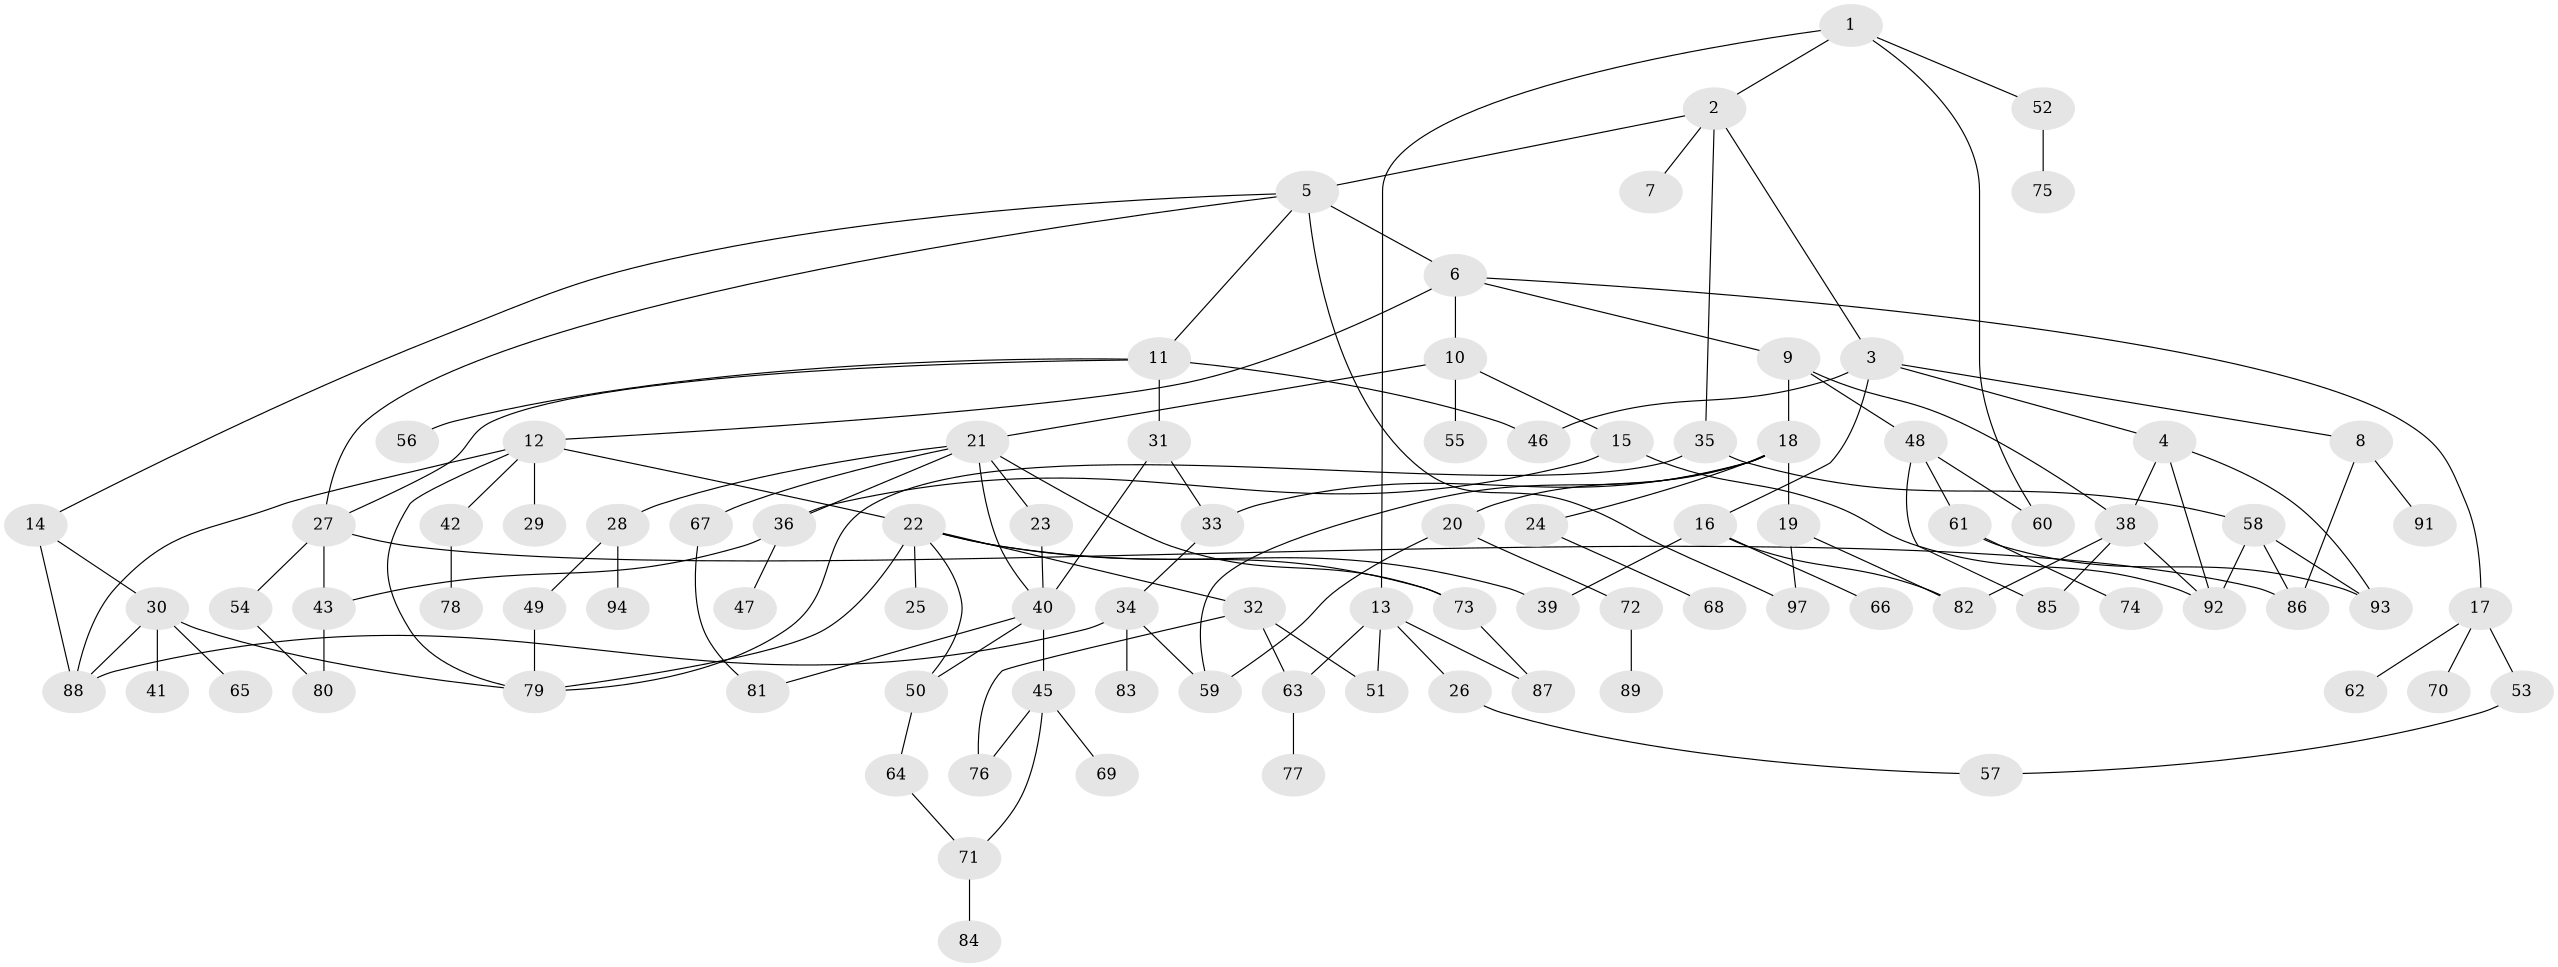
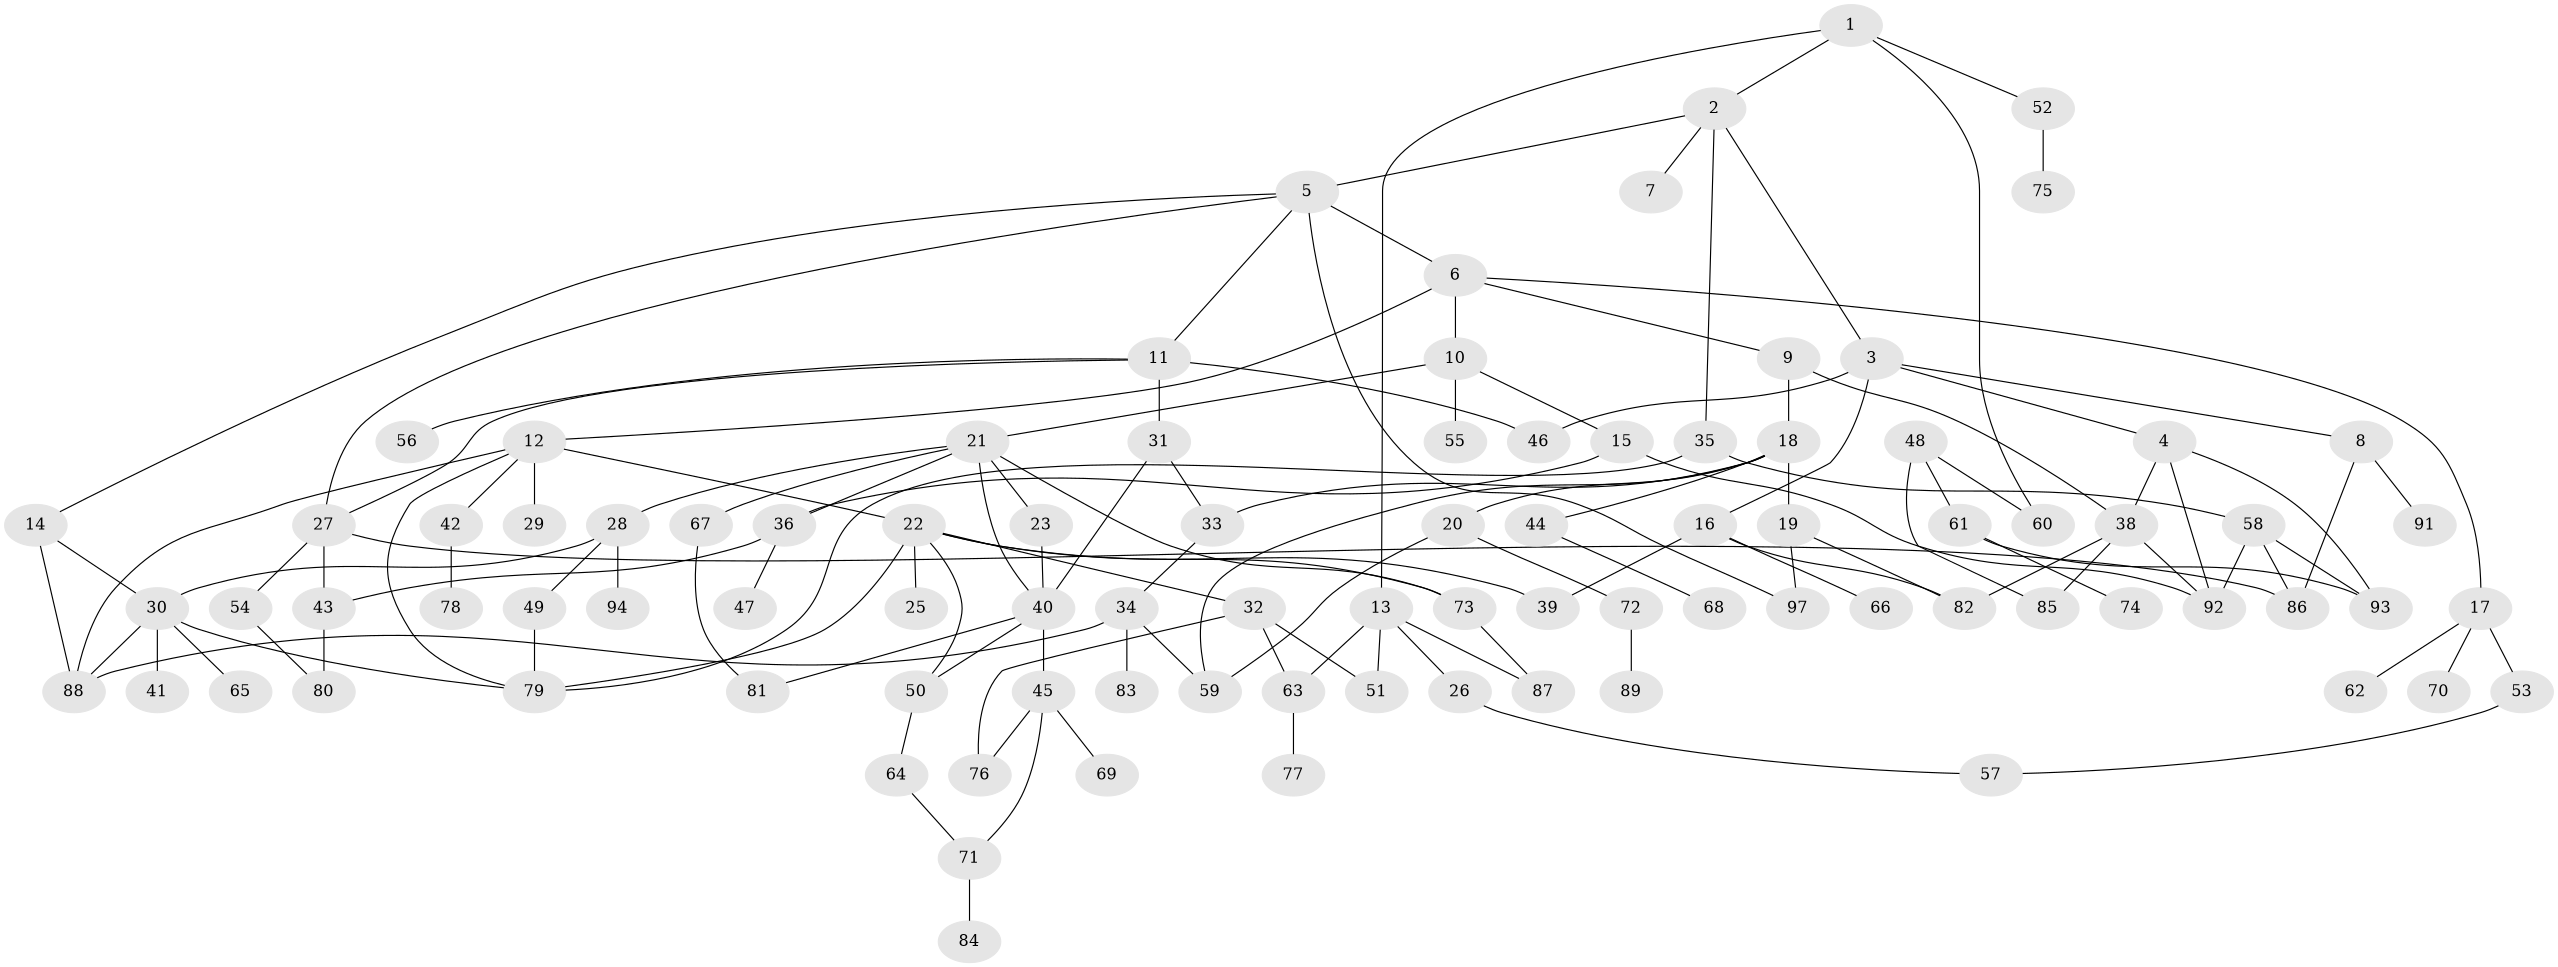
(1852, 400) -> none
(1536, 525) -> (1536, 525)
none -> (398, 567)
